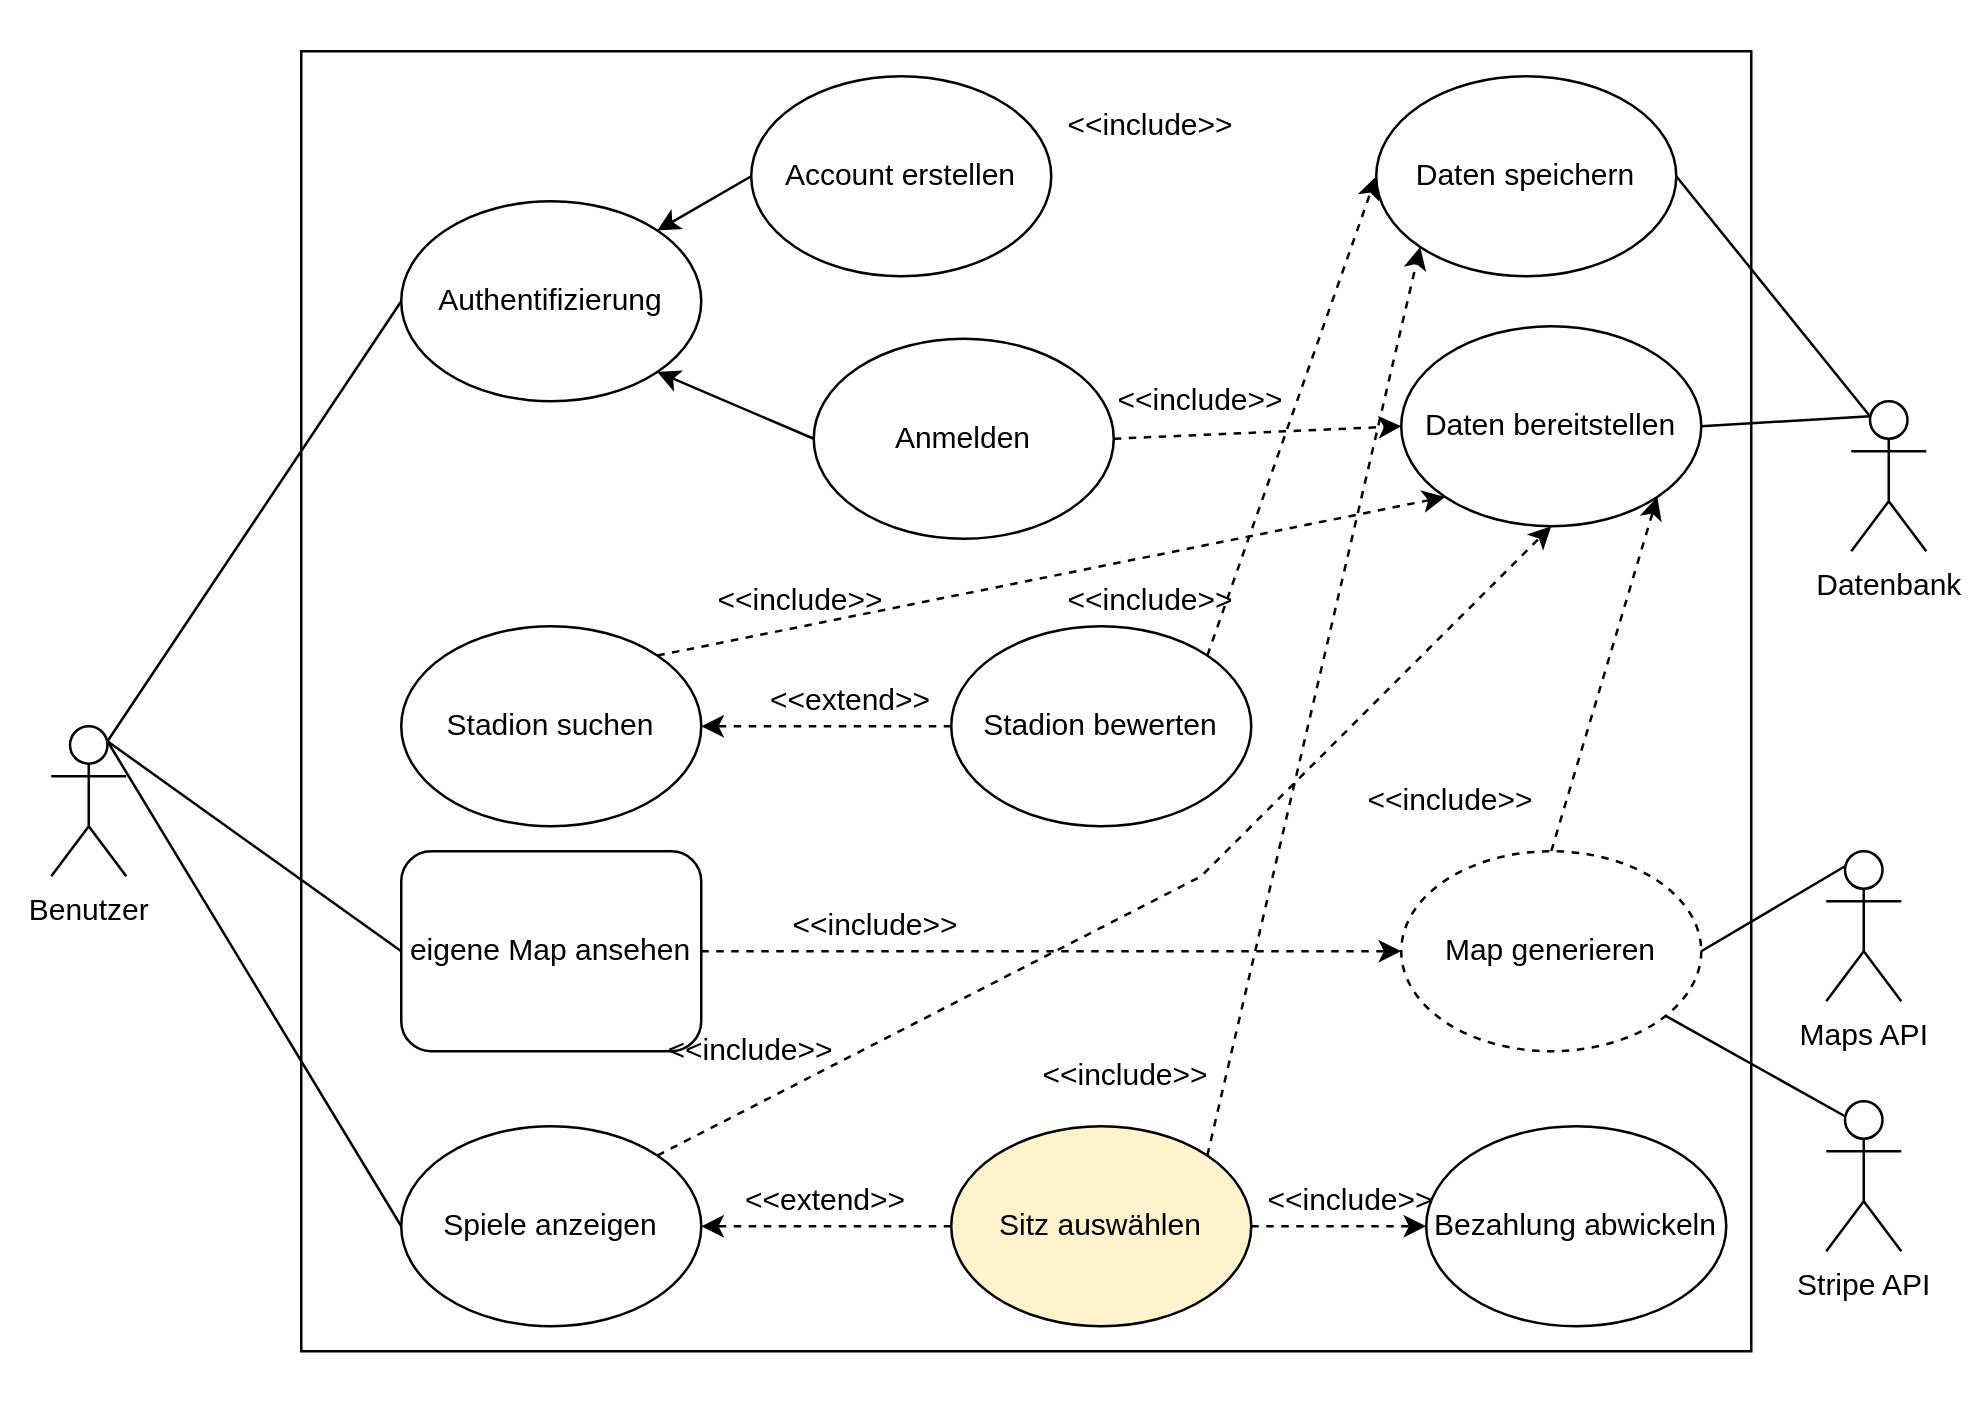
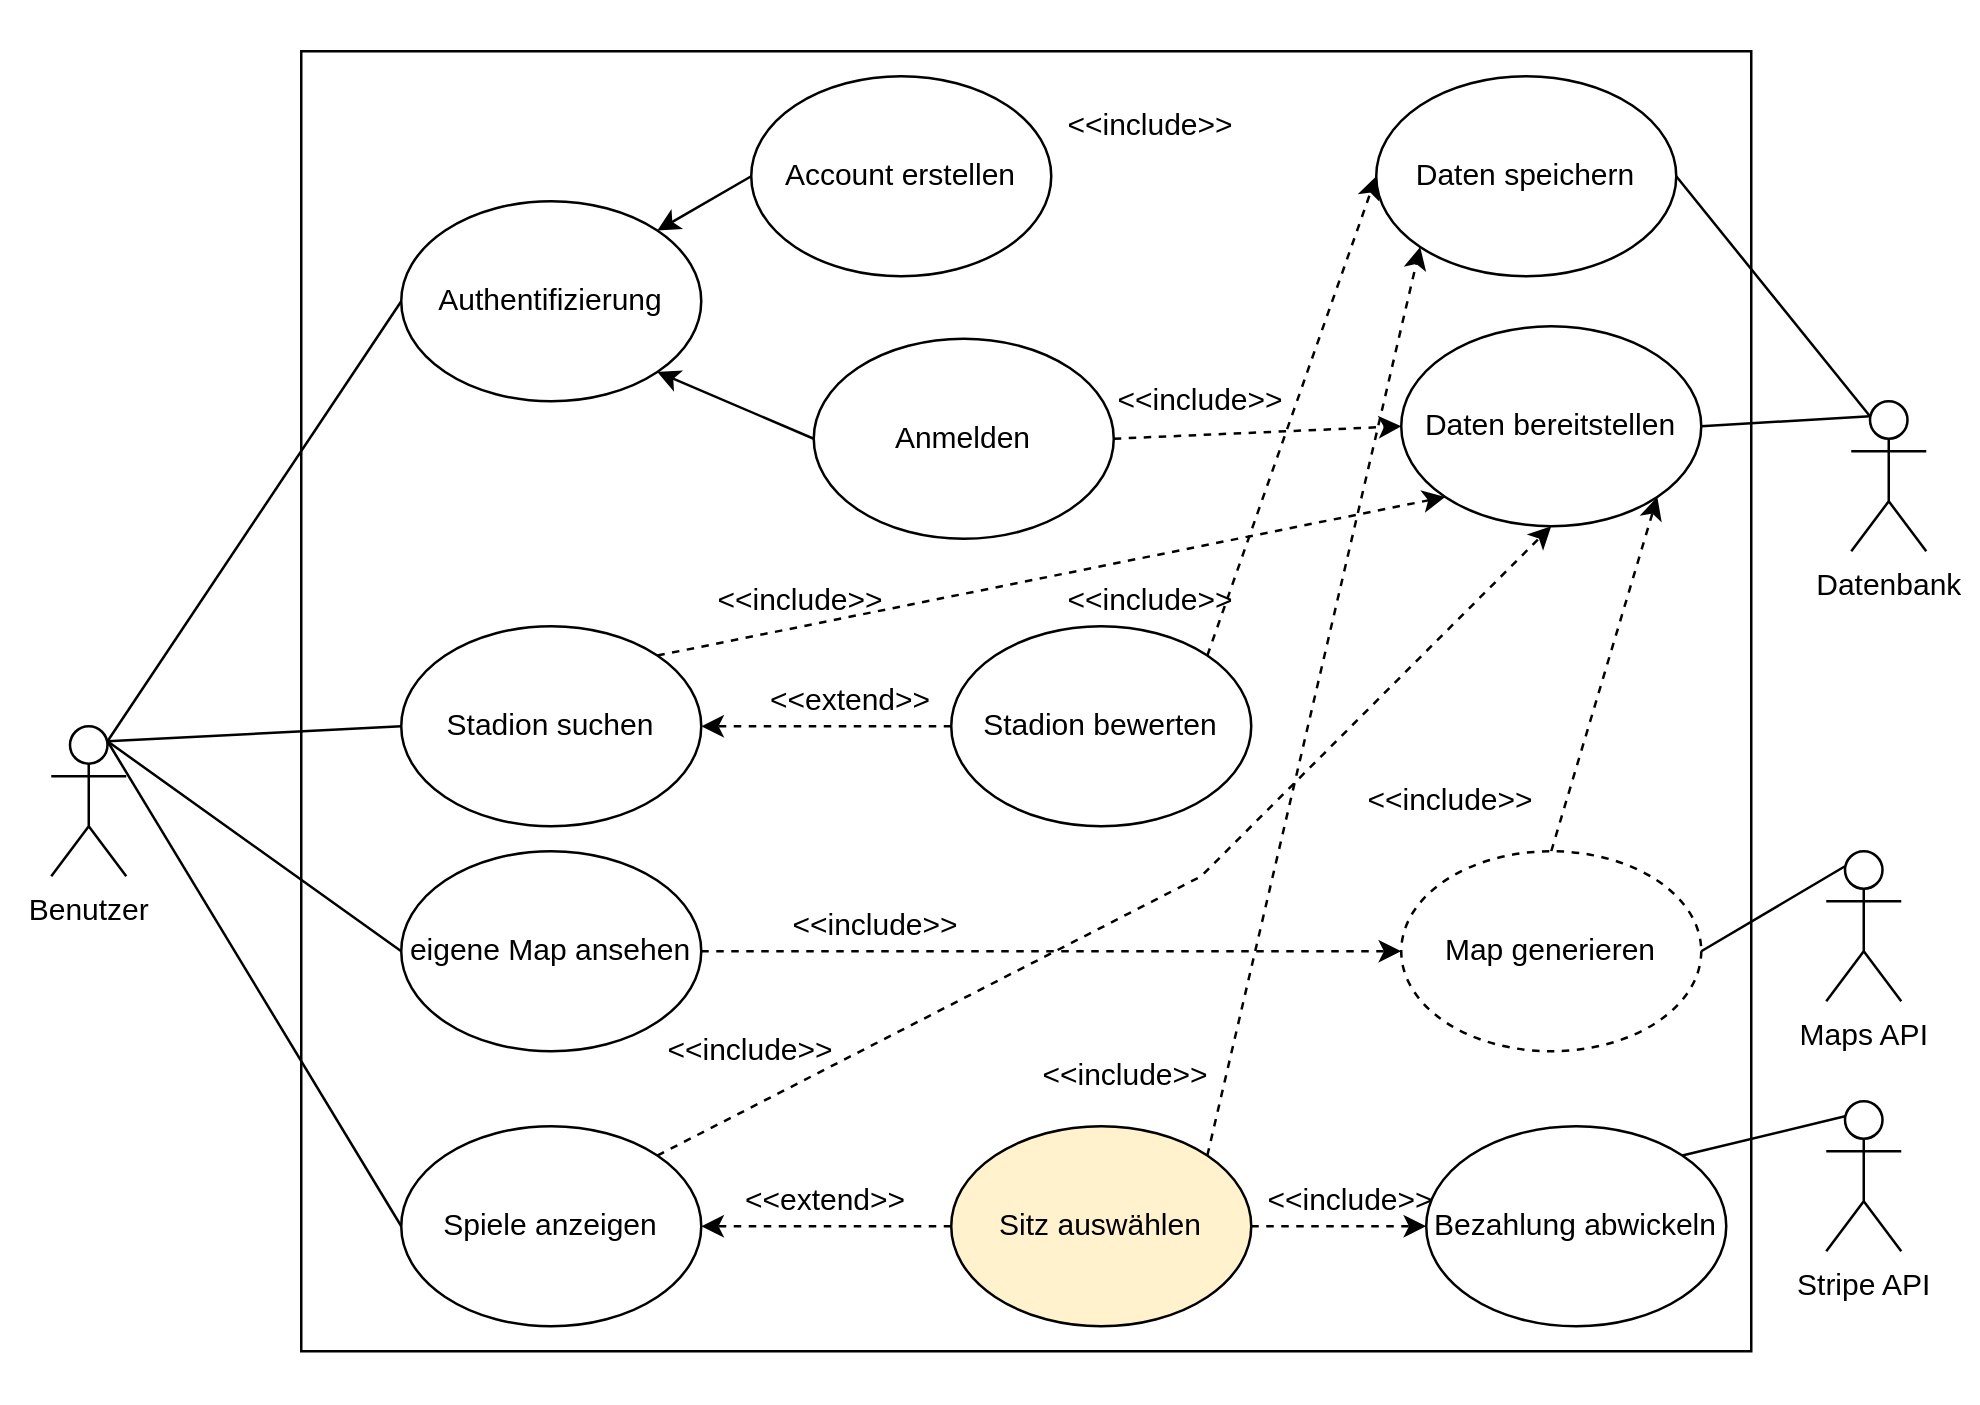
none -> (258, 734)
(551, 951) -> (551, 951)
(1756, 1066) -> (1764, 1136)
